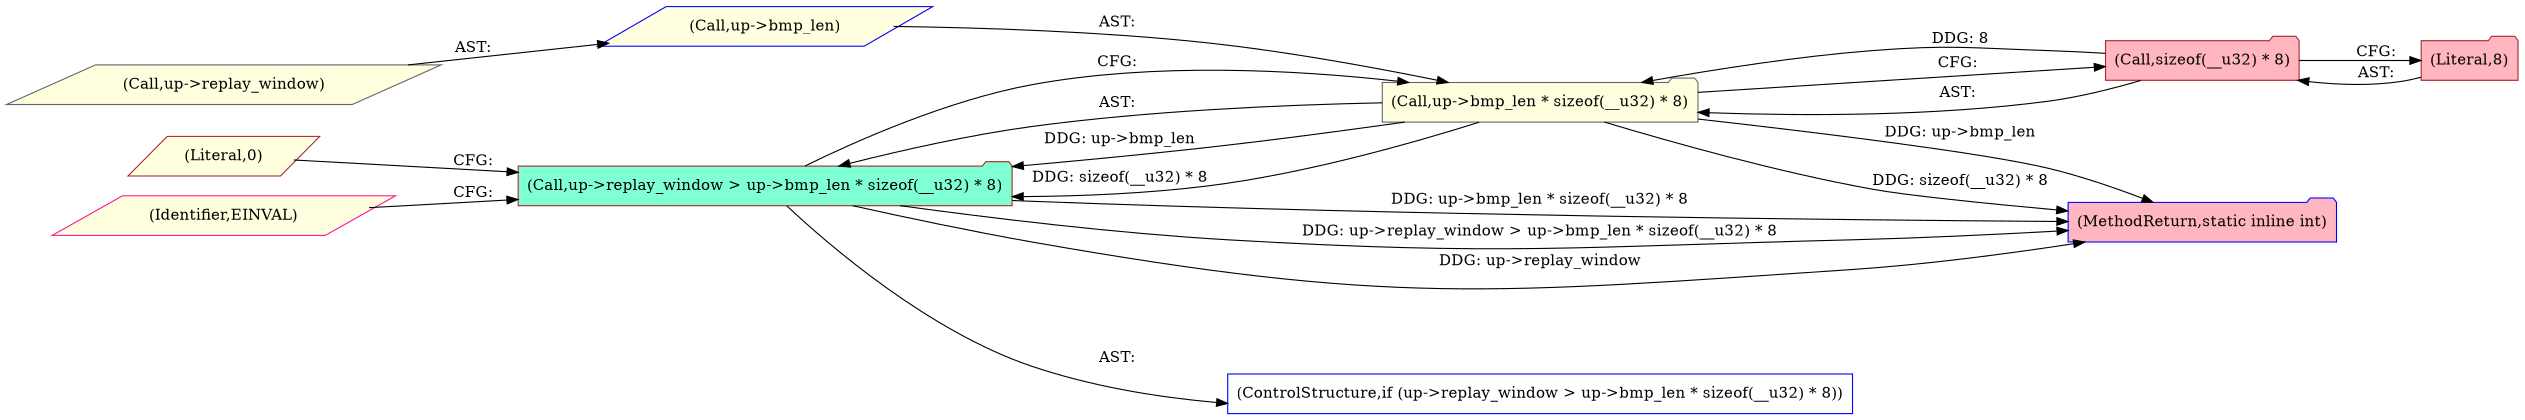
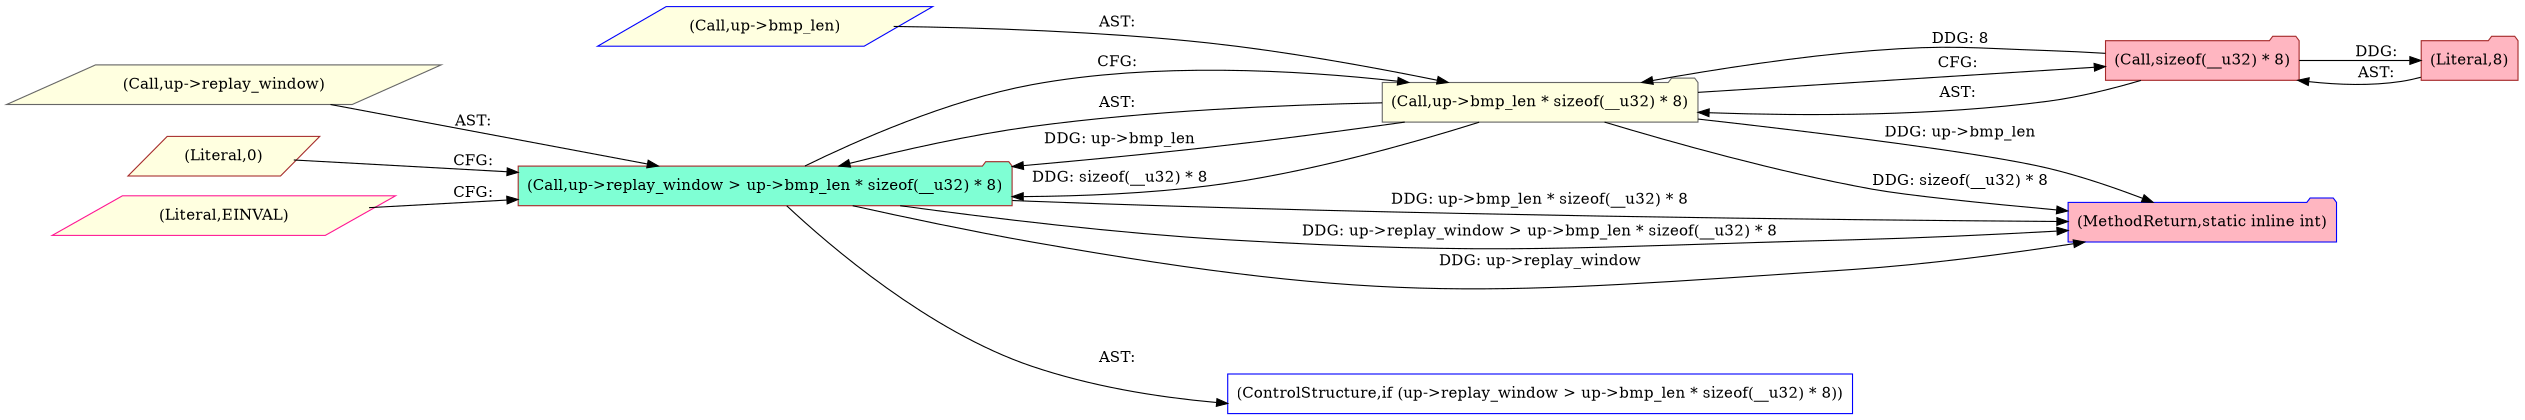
(2379, 52) -> (2379, 52)
(503, 55) -> (489, 134)
(224, 216) -> (224, 216)
